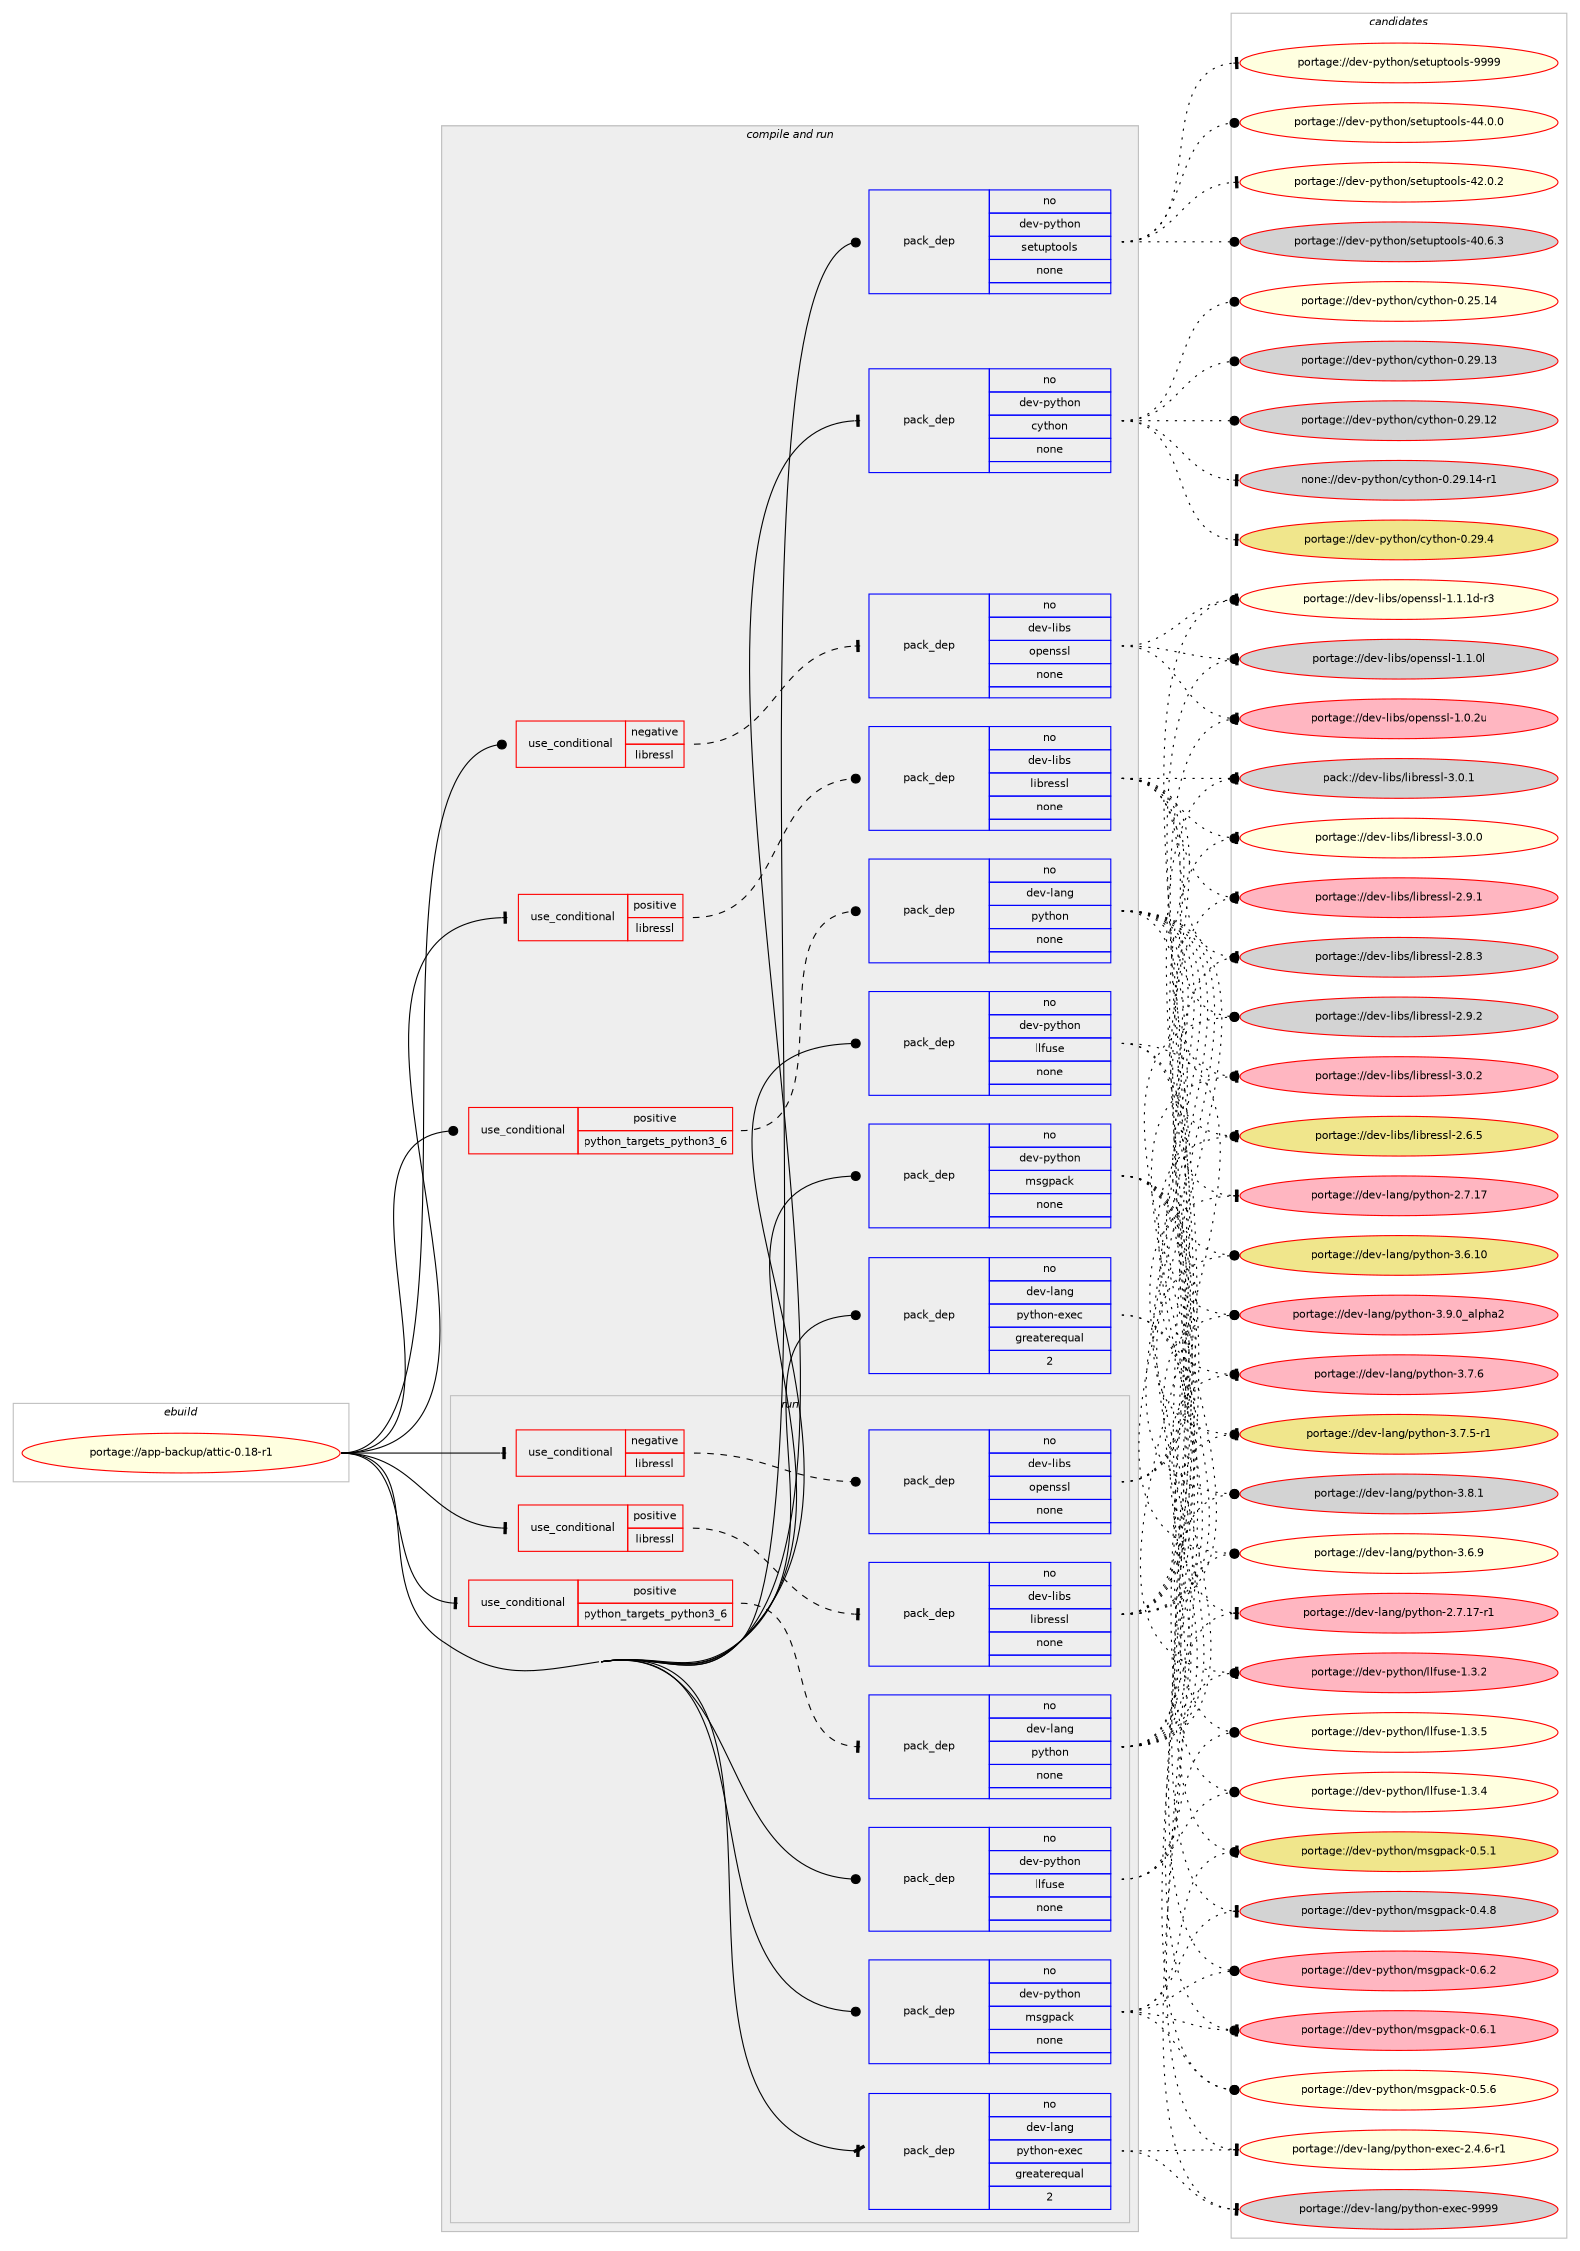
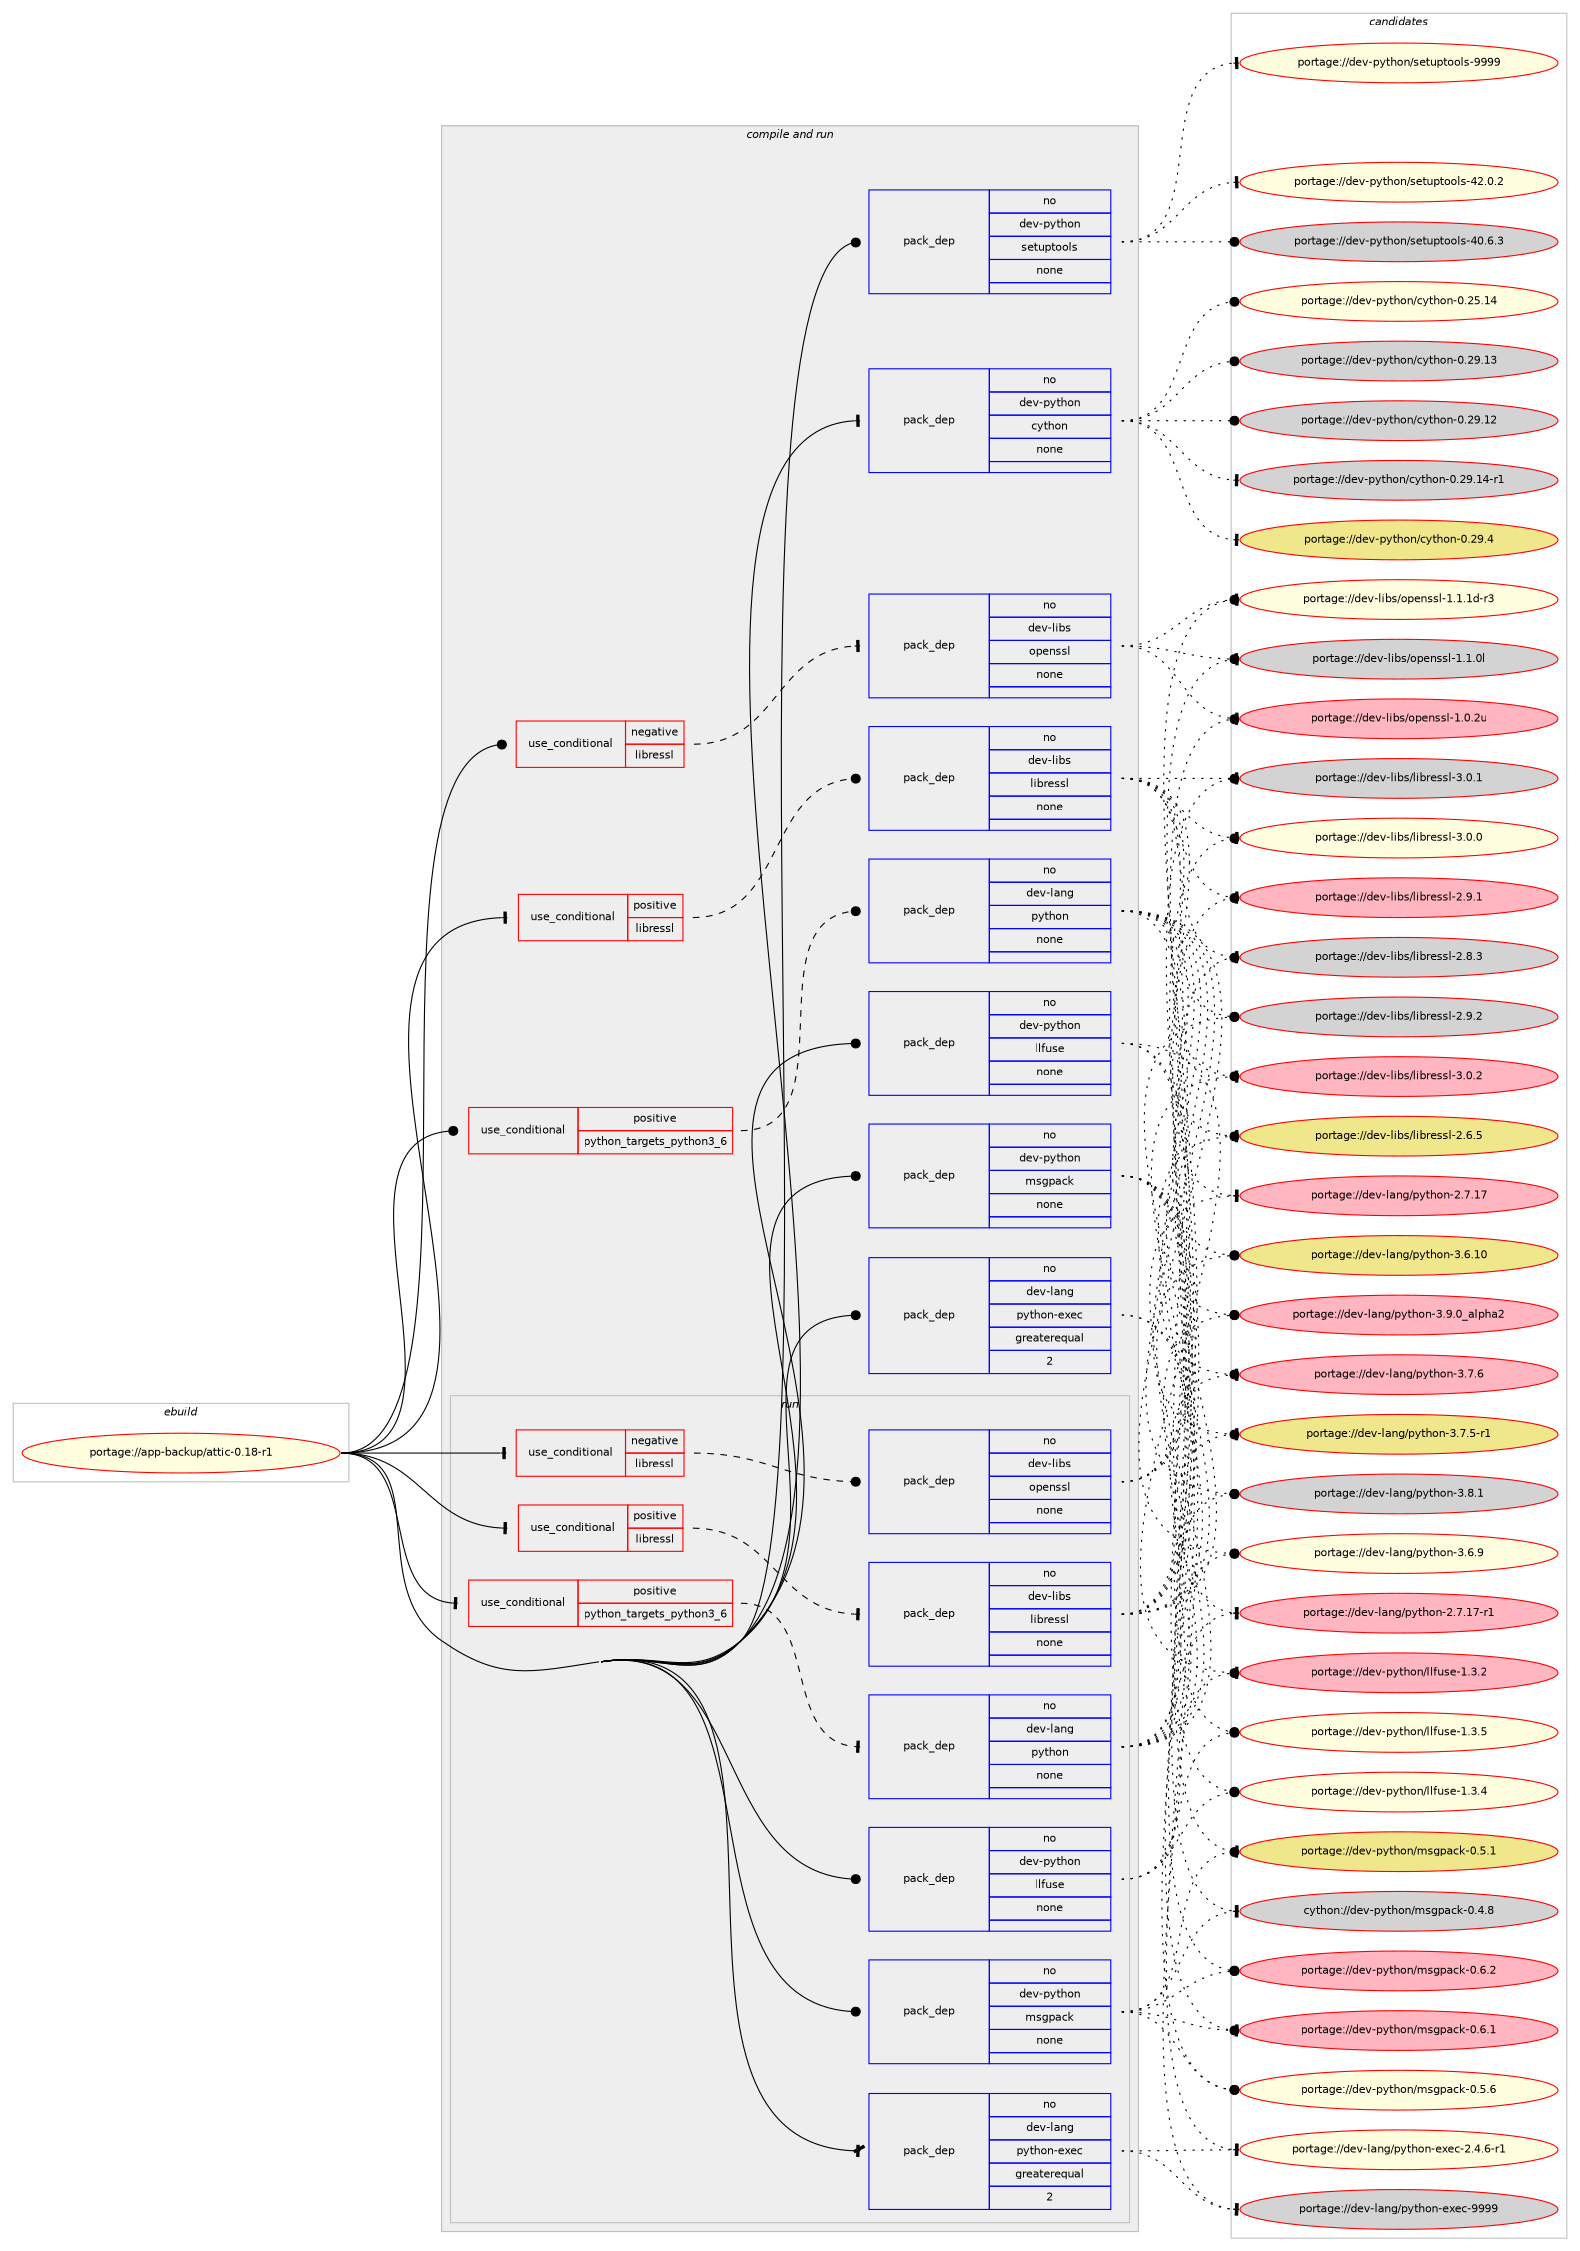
(1399, 123) -> none
(1399, 480) -> (1399, 480)
(1399, 778) -> (1399, 778)
(1399, 1911) -> (1399, 1911)
